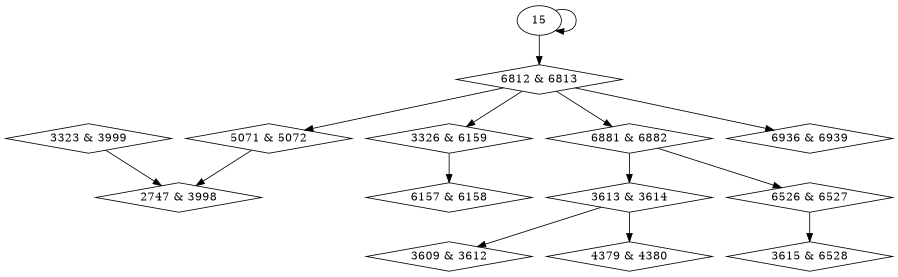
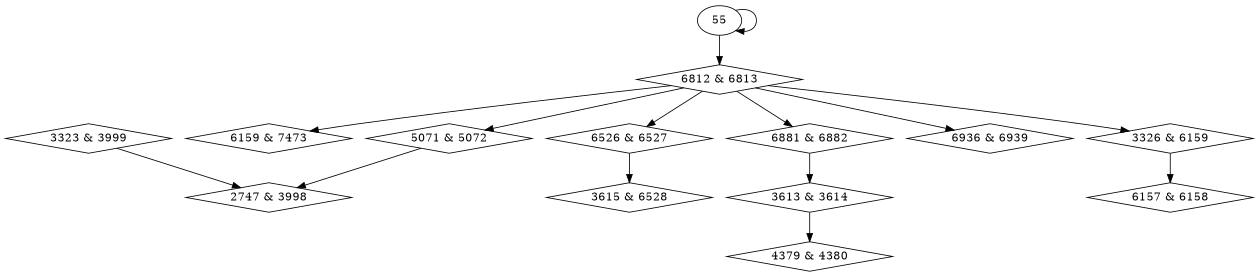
(539, 20) -> (720, 20)
none -> (269, 138)
(716, 167) -> (678, 107)
(449, 256) -> none
